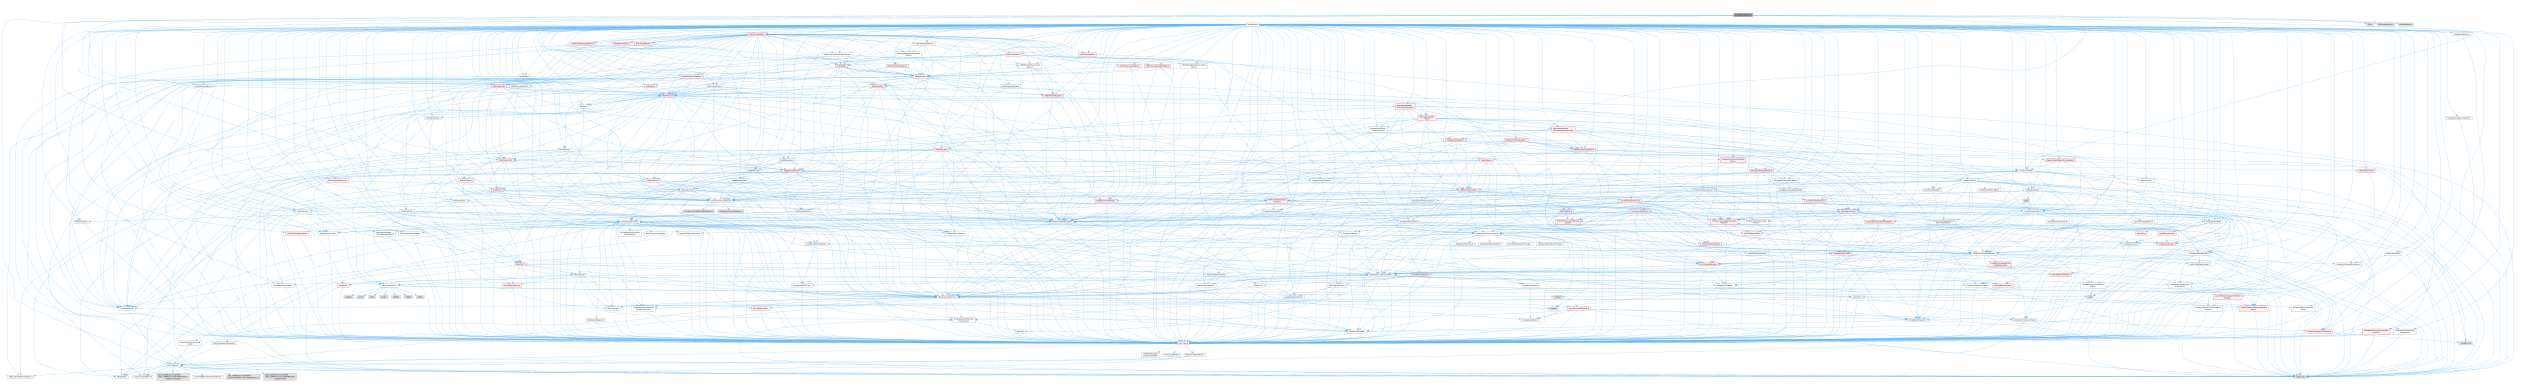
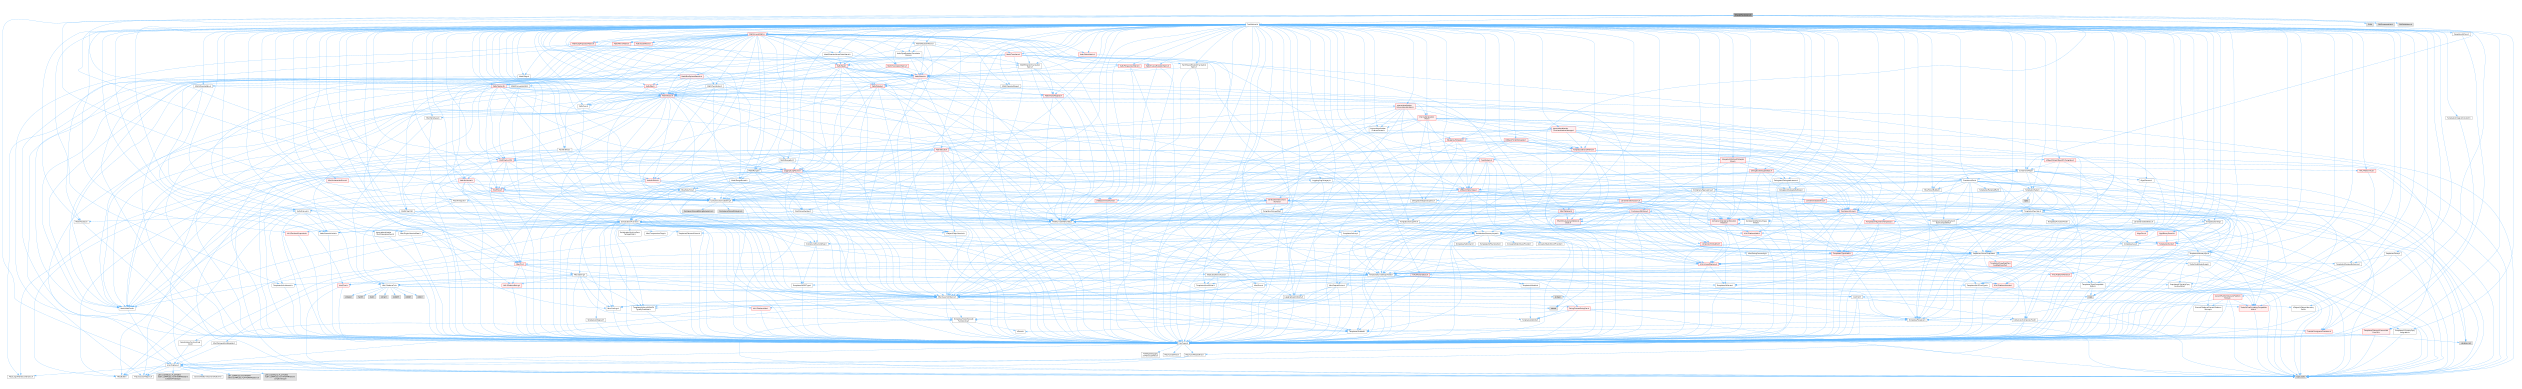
(1643, 36) -> (1355, 97)
(1415, 112) -> (1337, 148)
(994, 303) -> (1551, 346)
